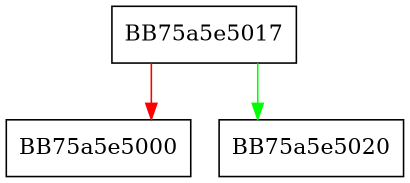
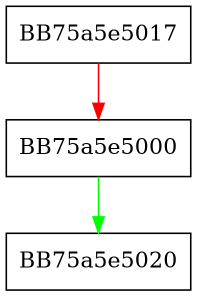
(258, 83) -> (99, 197)
